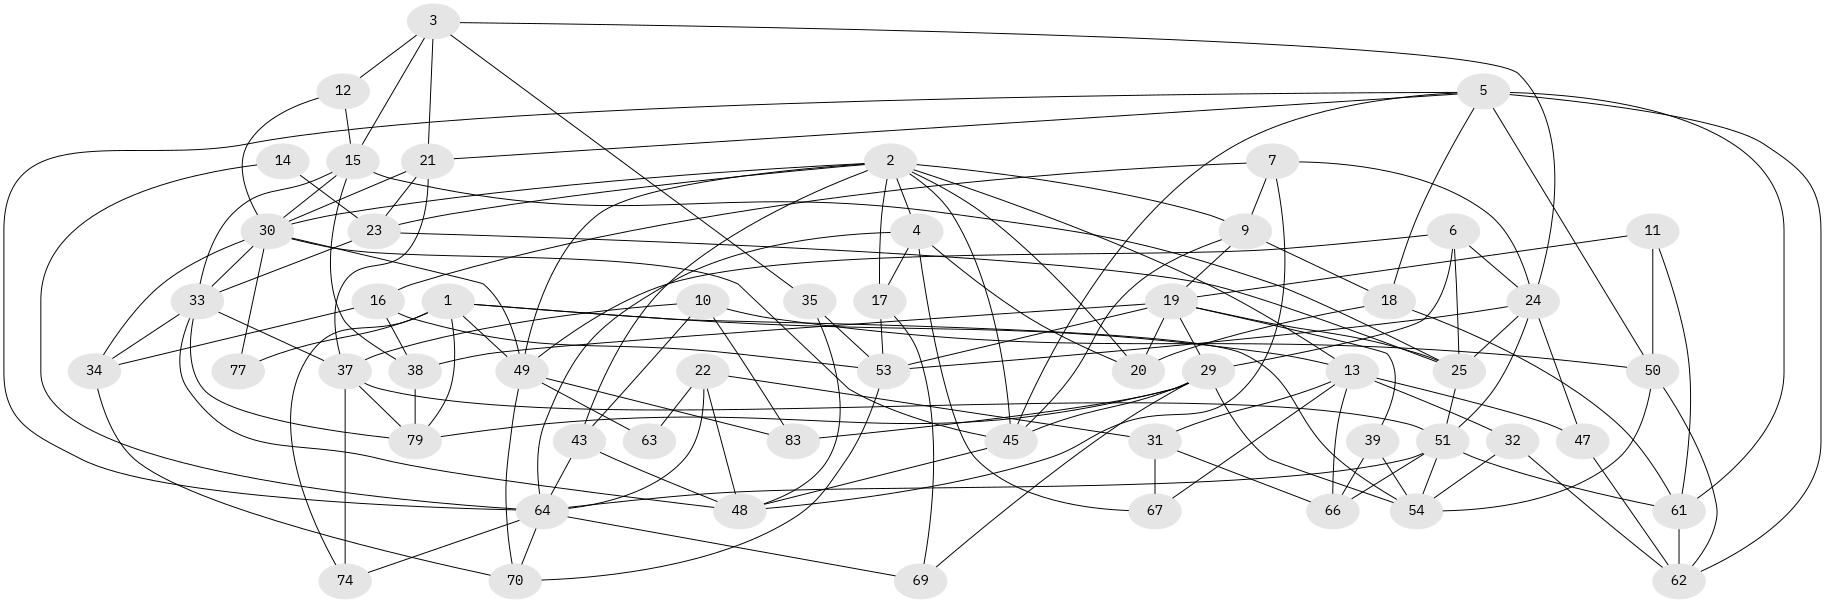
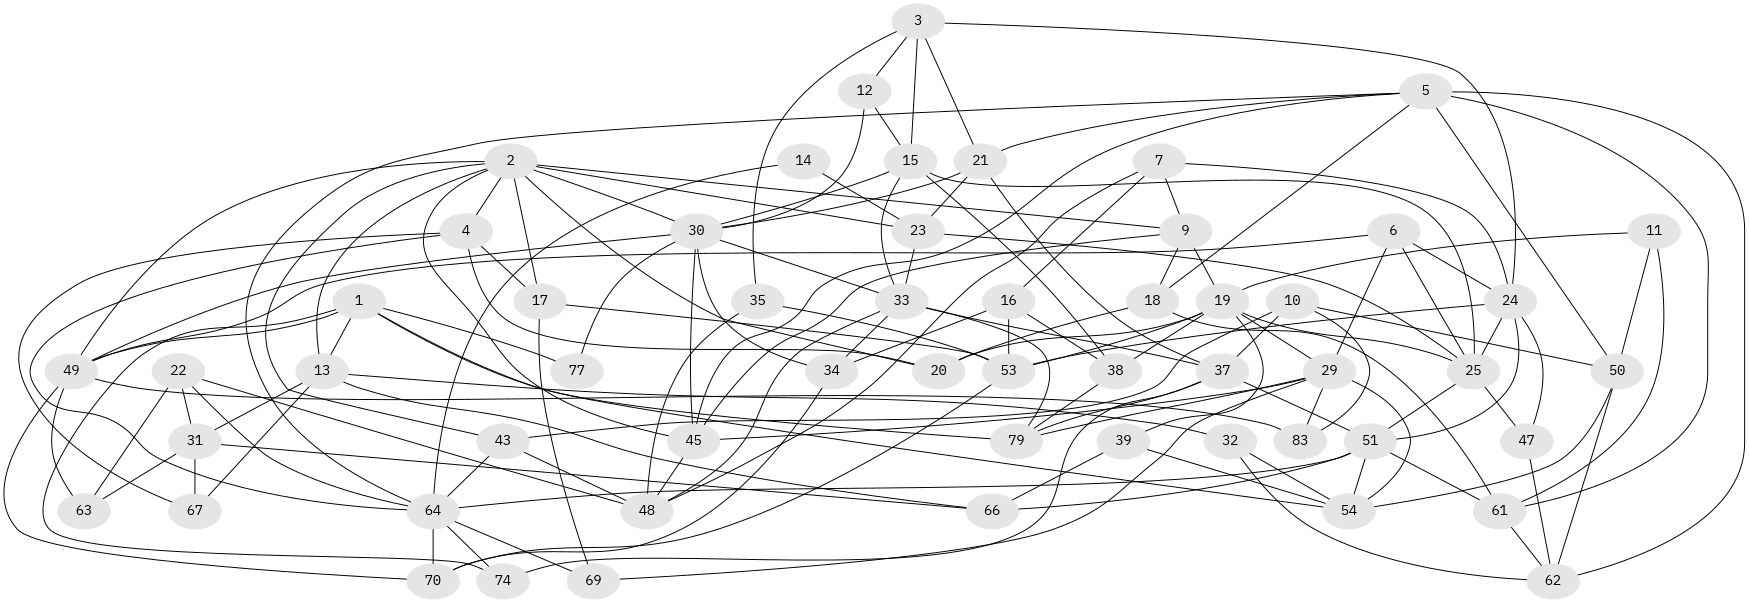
(1470, 402) -> (1501, 407)
none -> (140, 476)
